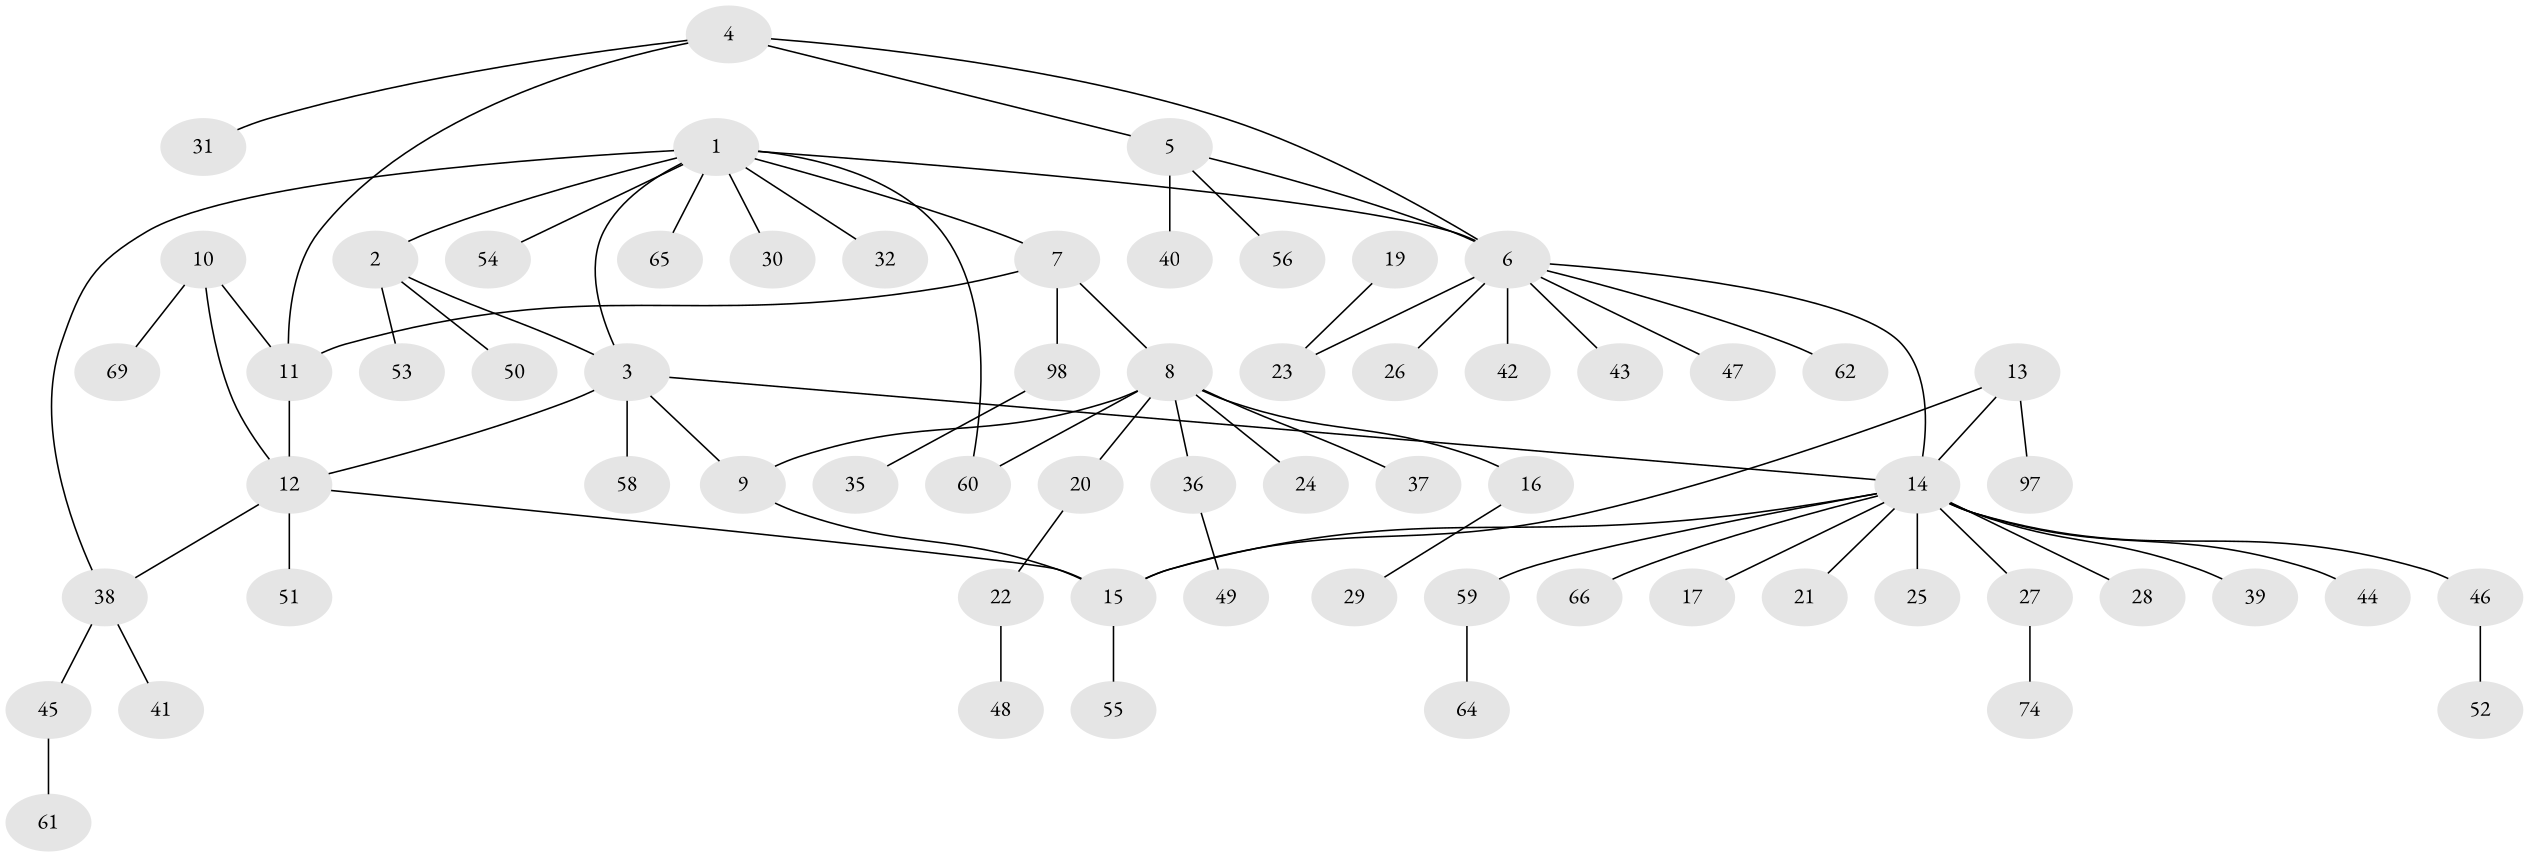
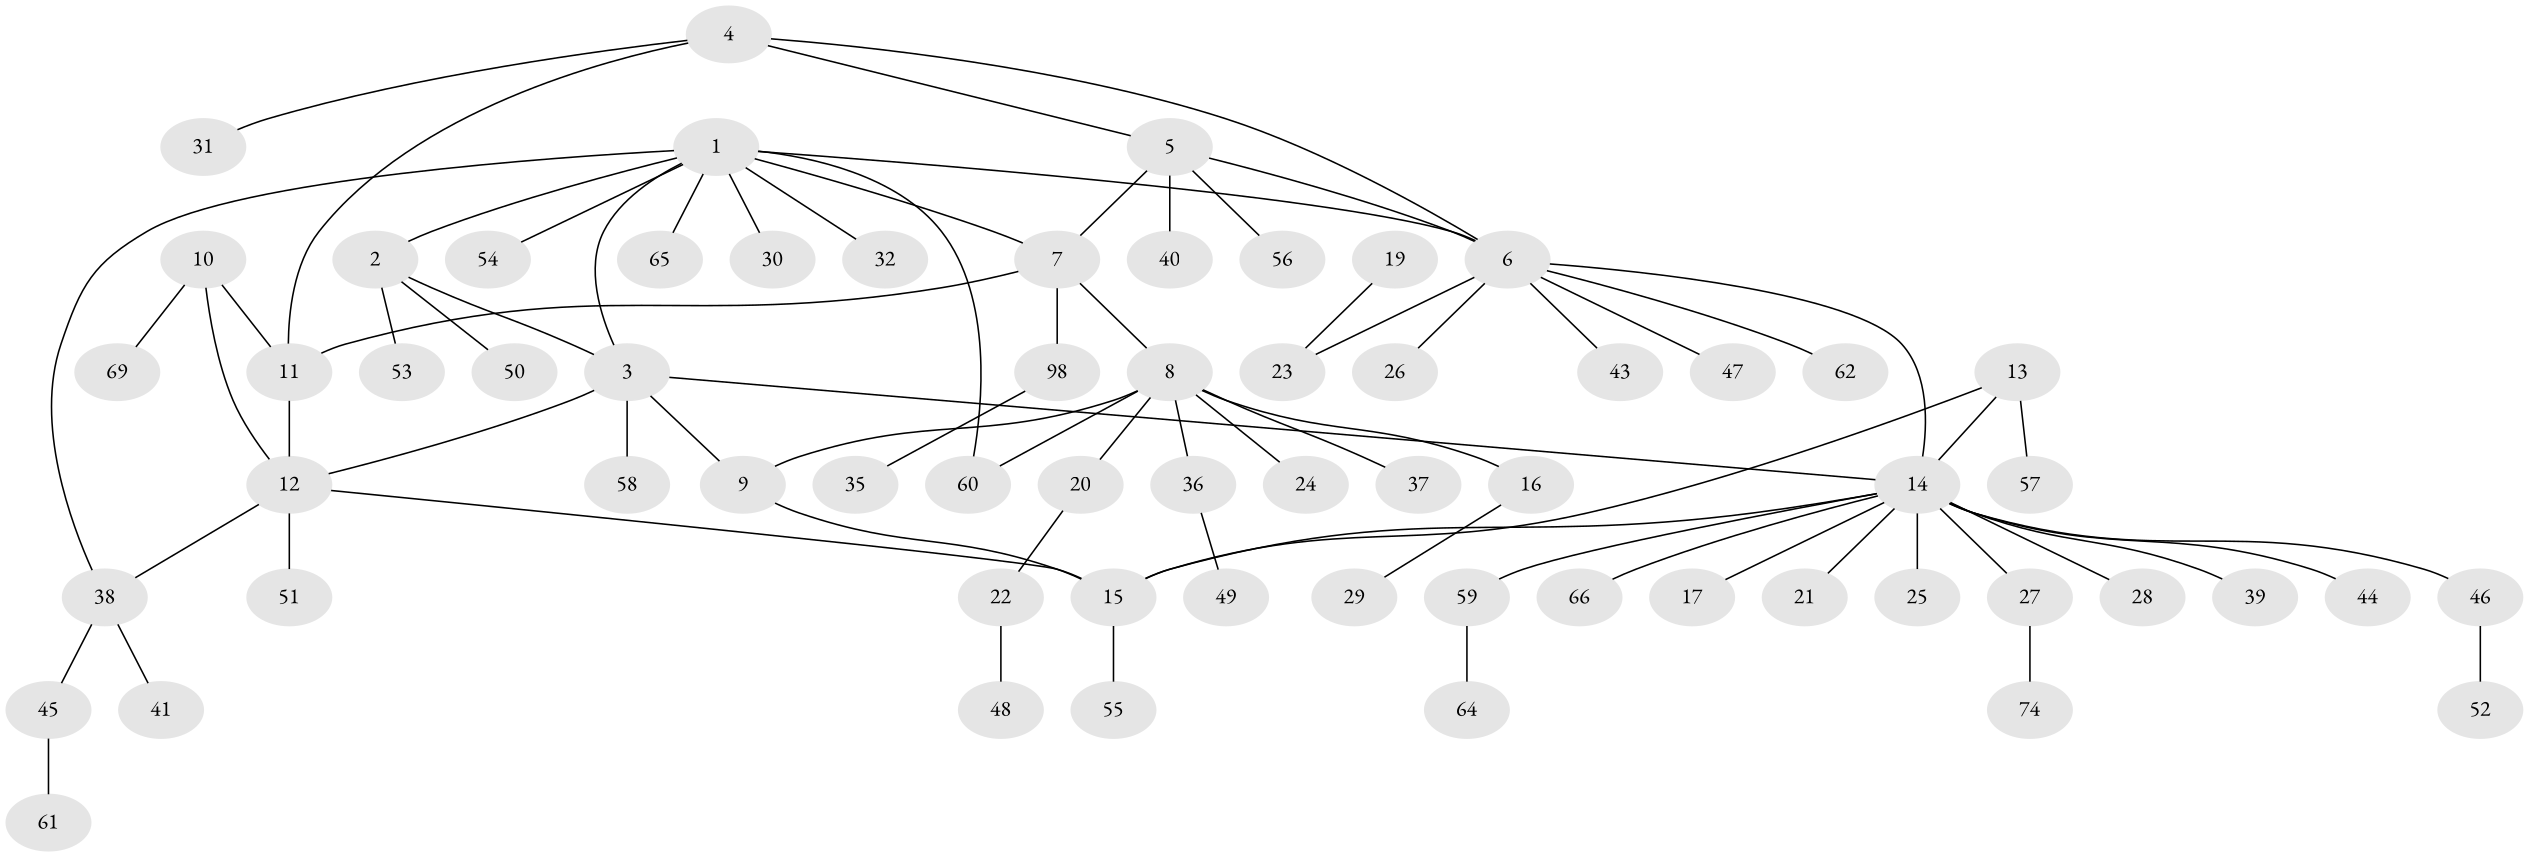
none -> (1114, 203)
(1508, 372) -> none
(2030, 485) -> (2030, 485)
